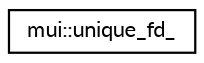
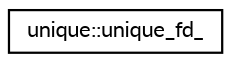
(102, 31) -> (116, 31)
